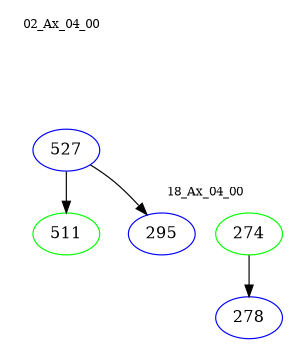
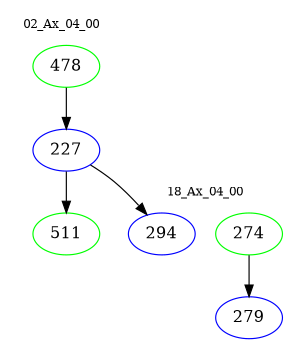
none -> (66, 66)
(66, 150) -> (66, 150)
(162, 234) -> (162, 234)
(249, 318) -> (249, 318)
